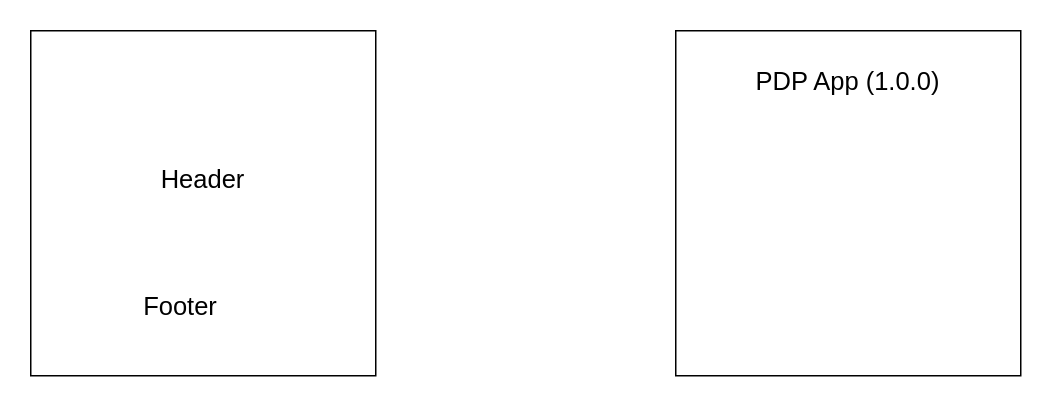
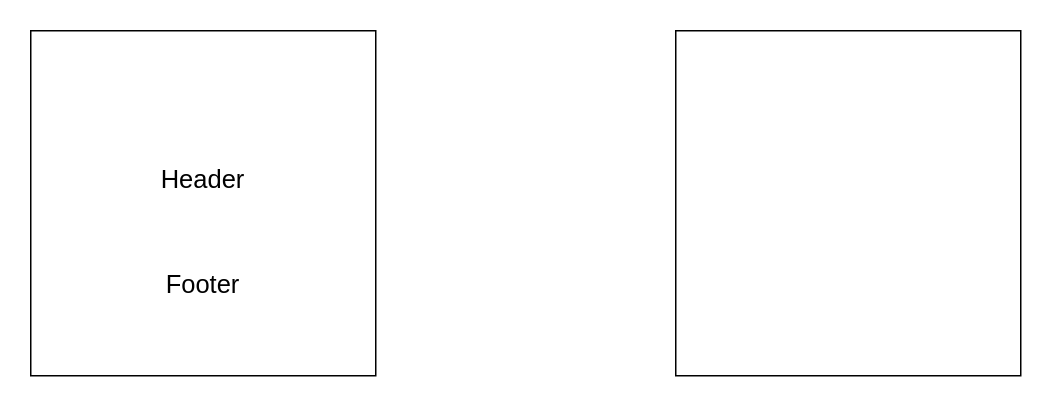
(848, 83) -> none
(181, 308) -> (203, 286)
